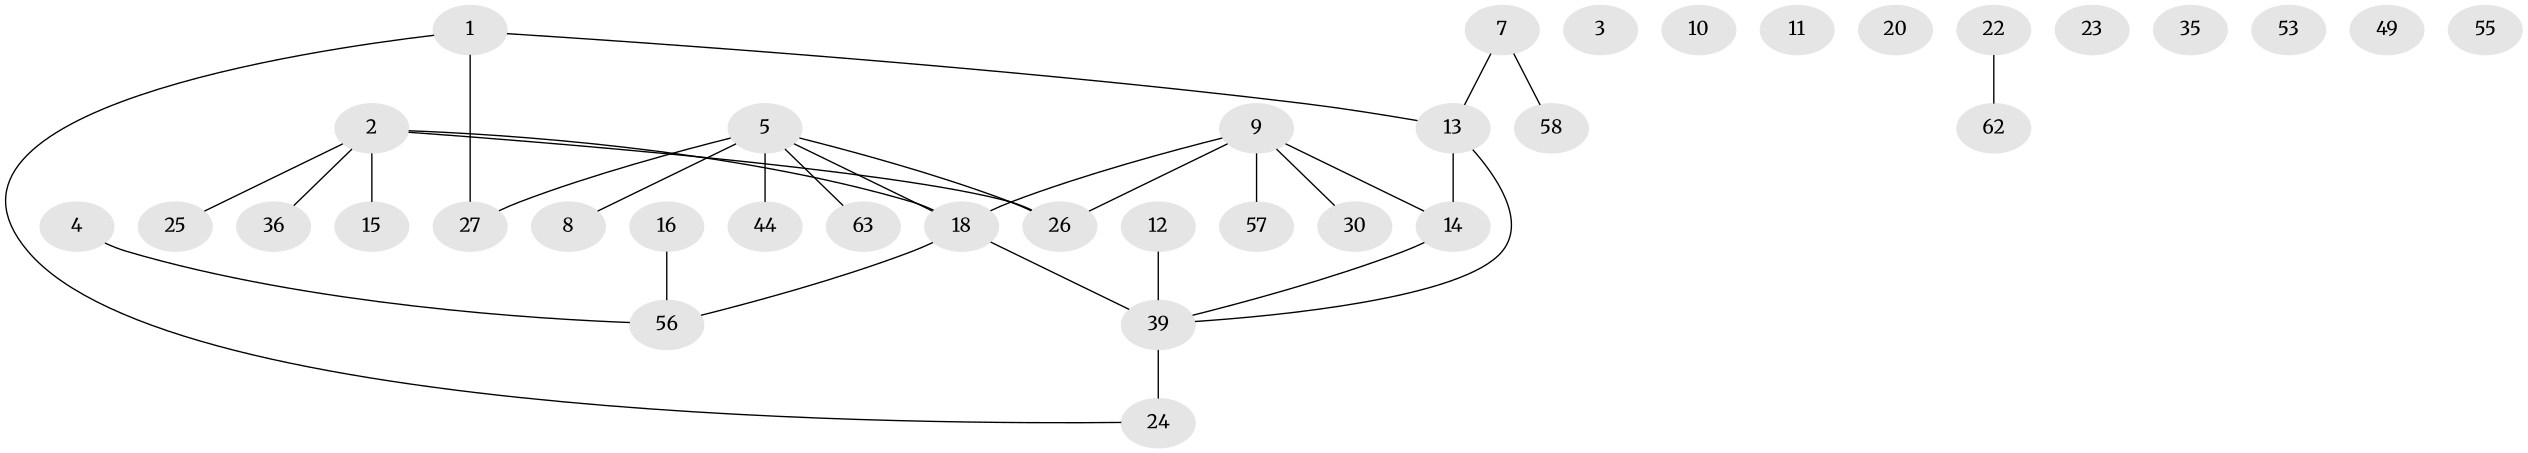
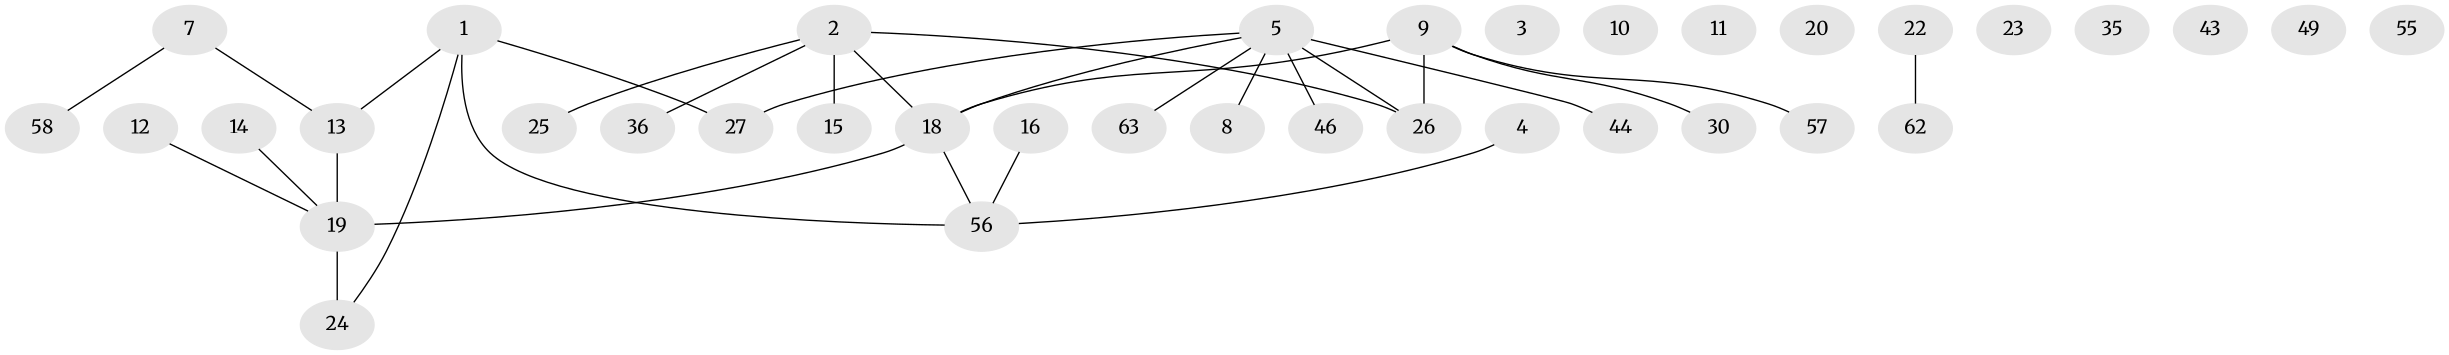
(2289, 30) -> (2210, 30)
none -> (1326, 128)
(1355, 177) -> none
(1453, 178) -> none
none -> (674, 208)
(1158, 325) -> (337, 227)
